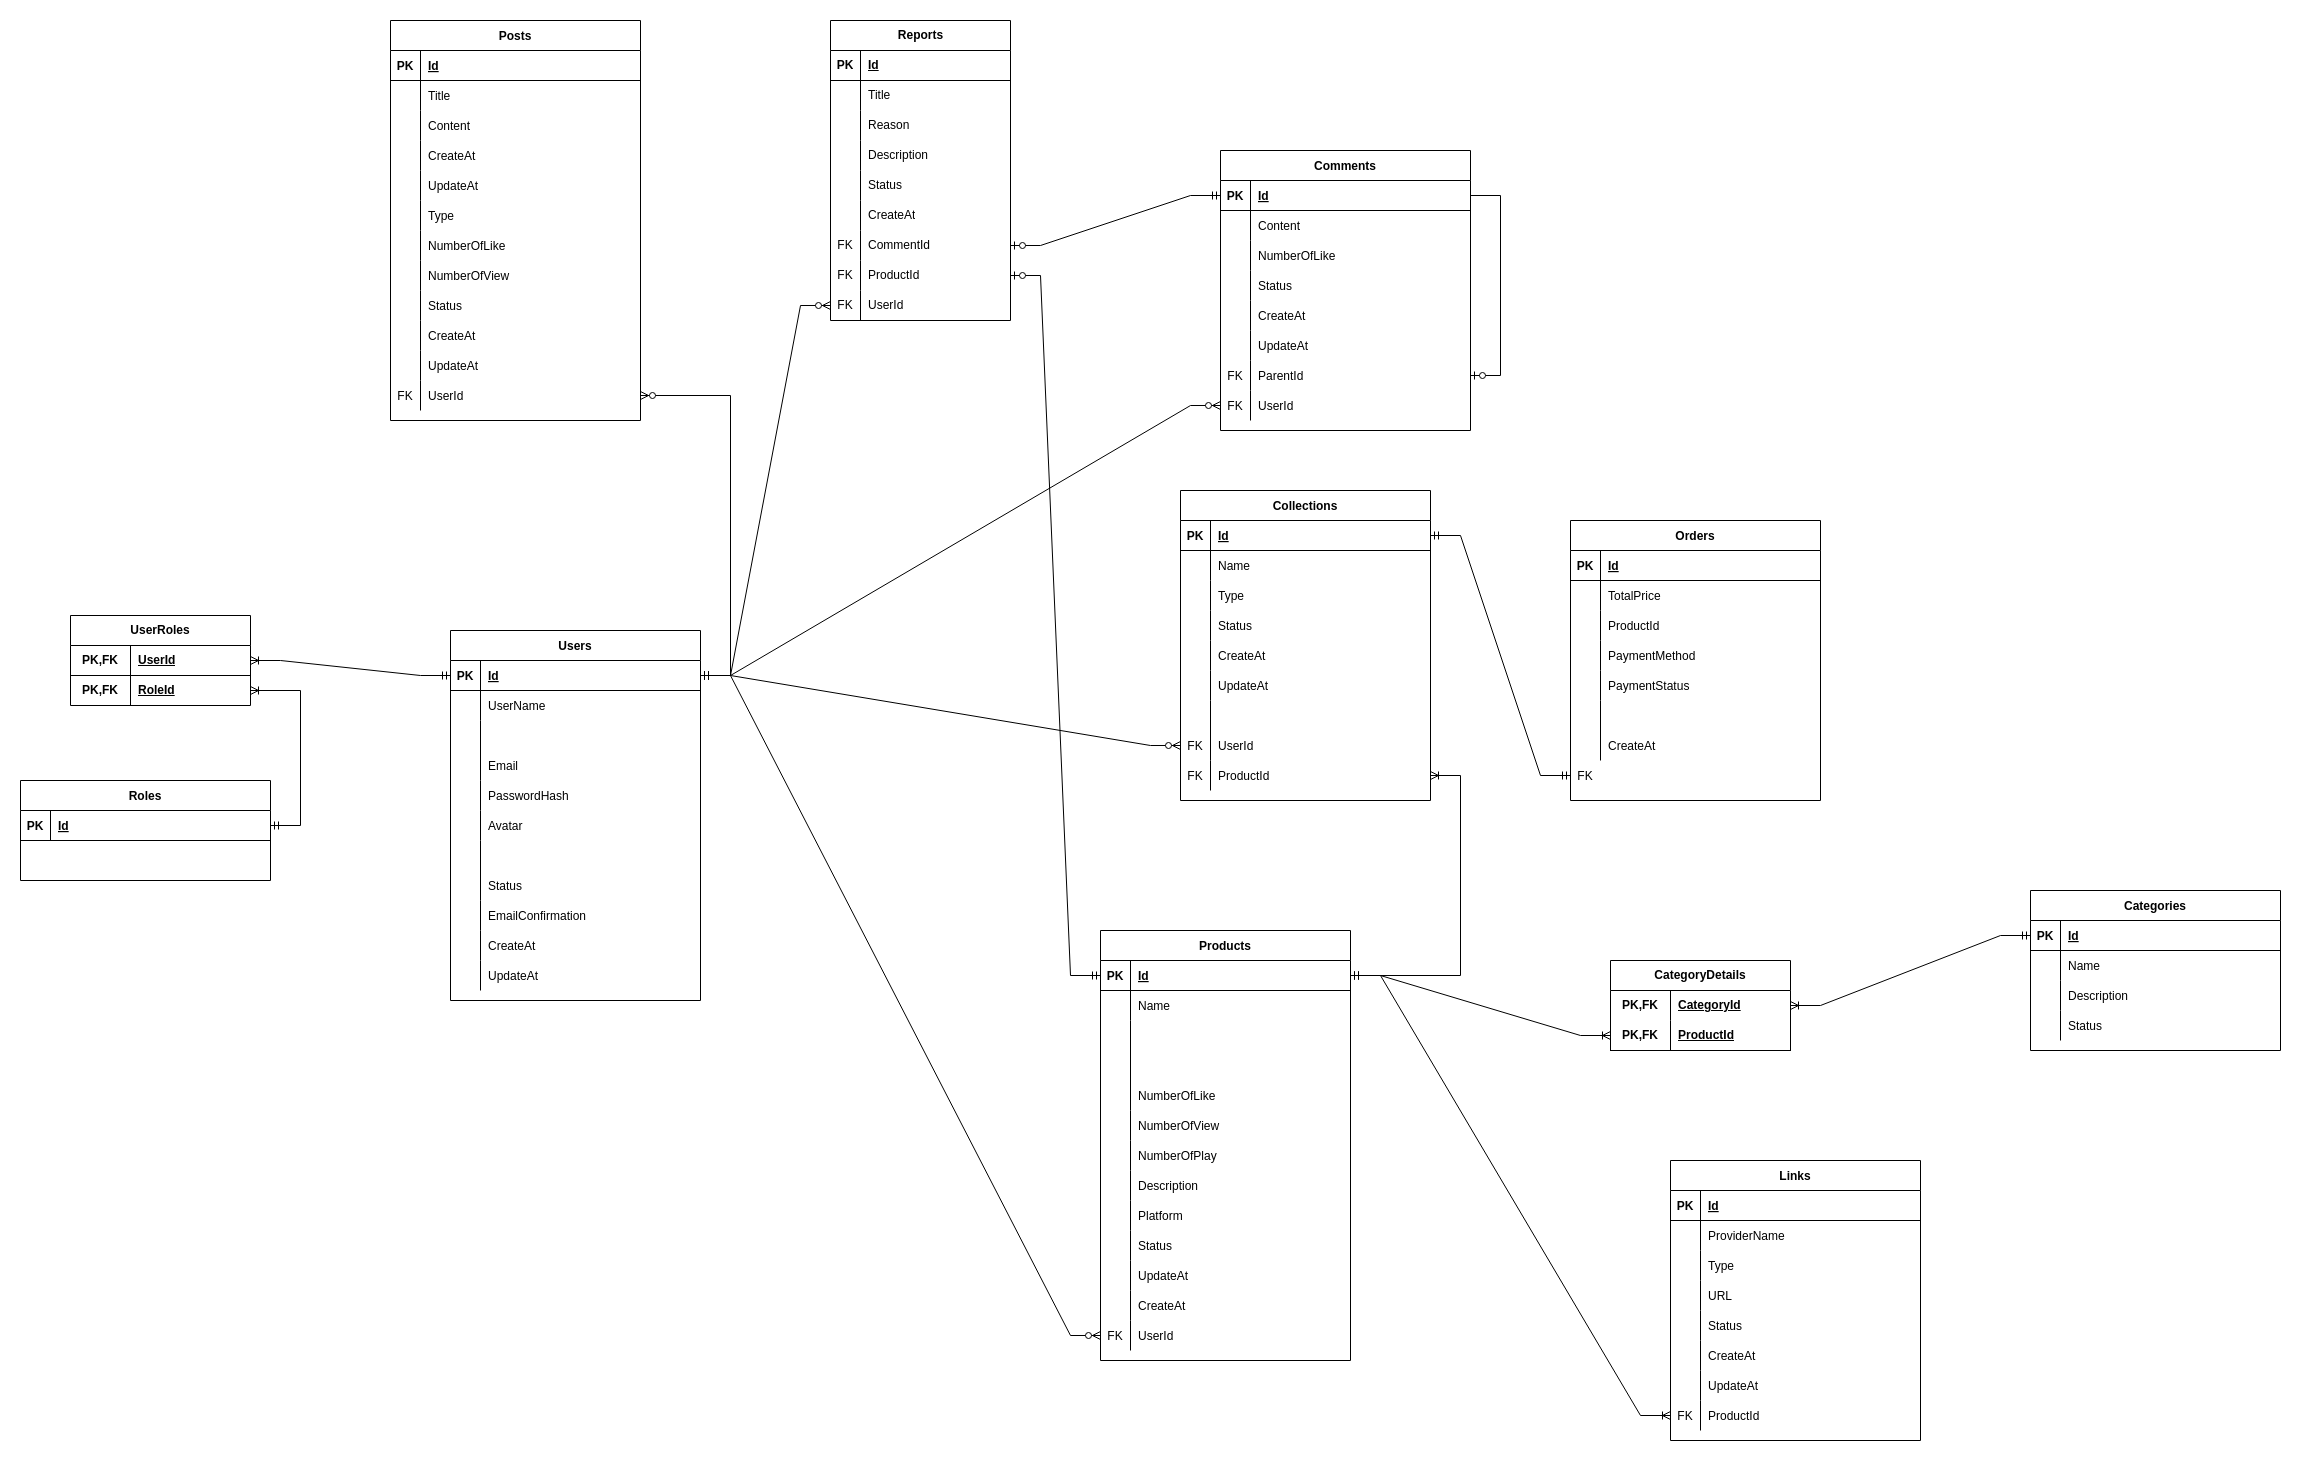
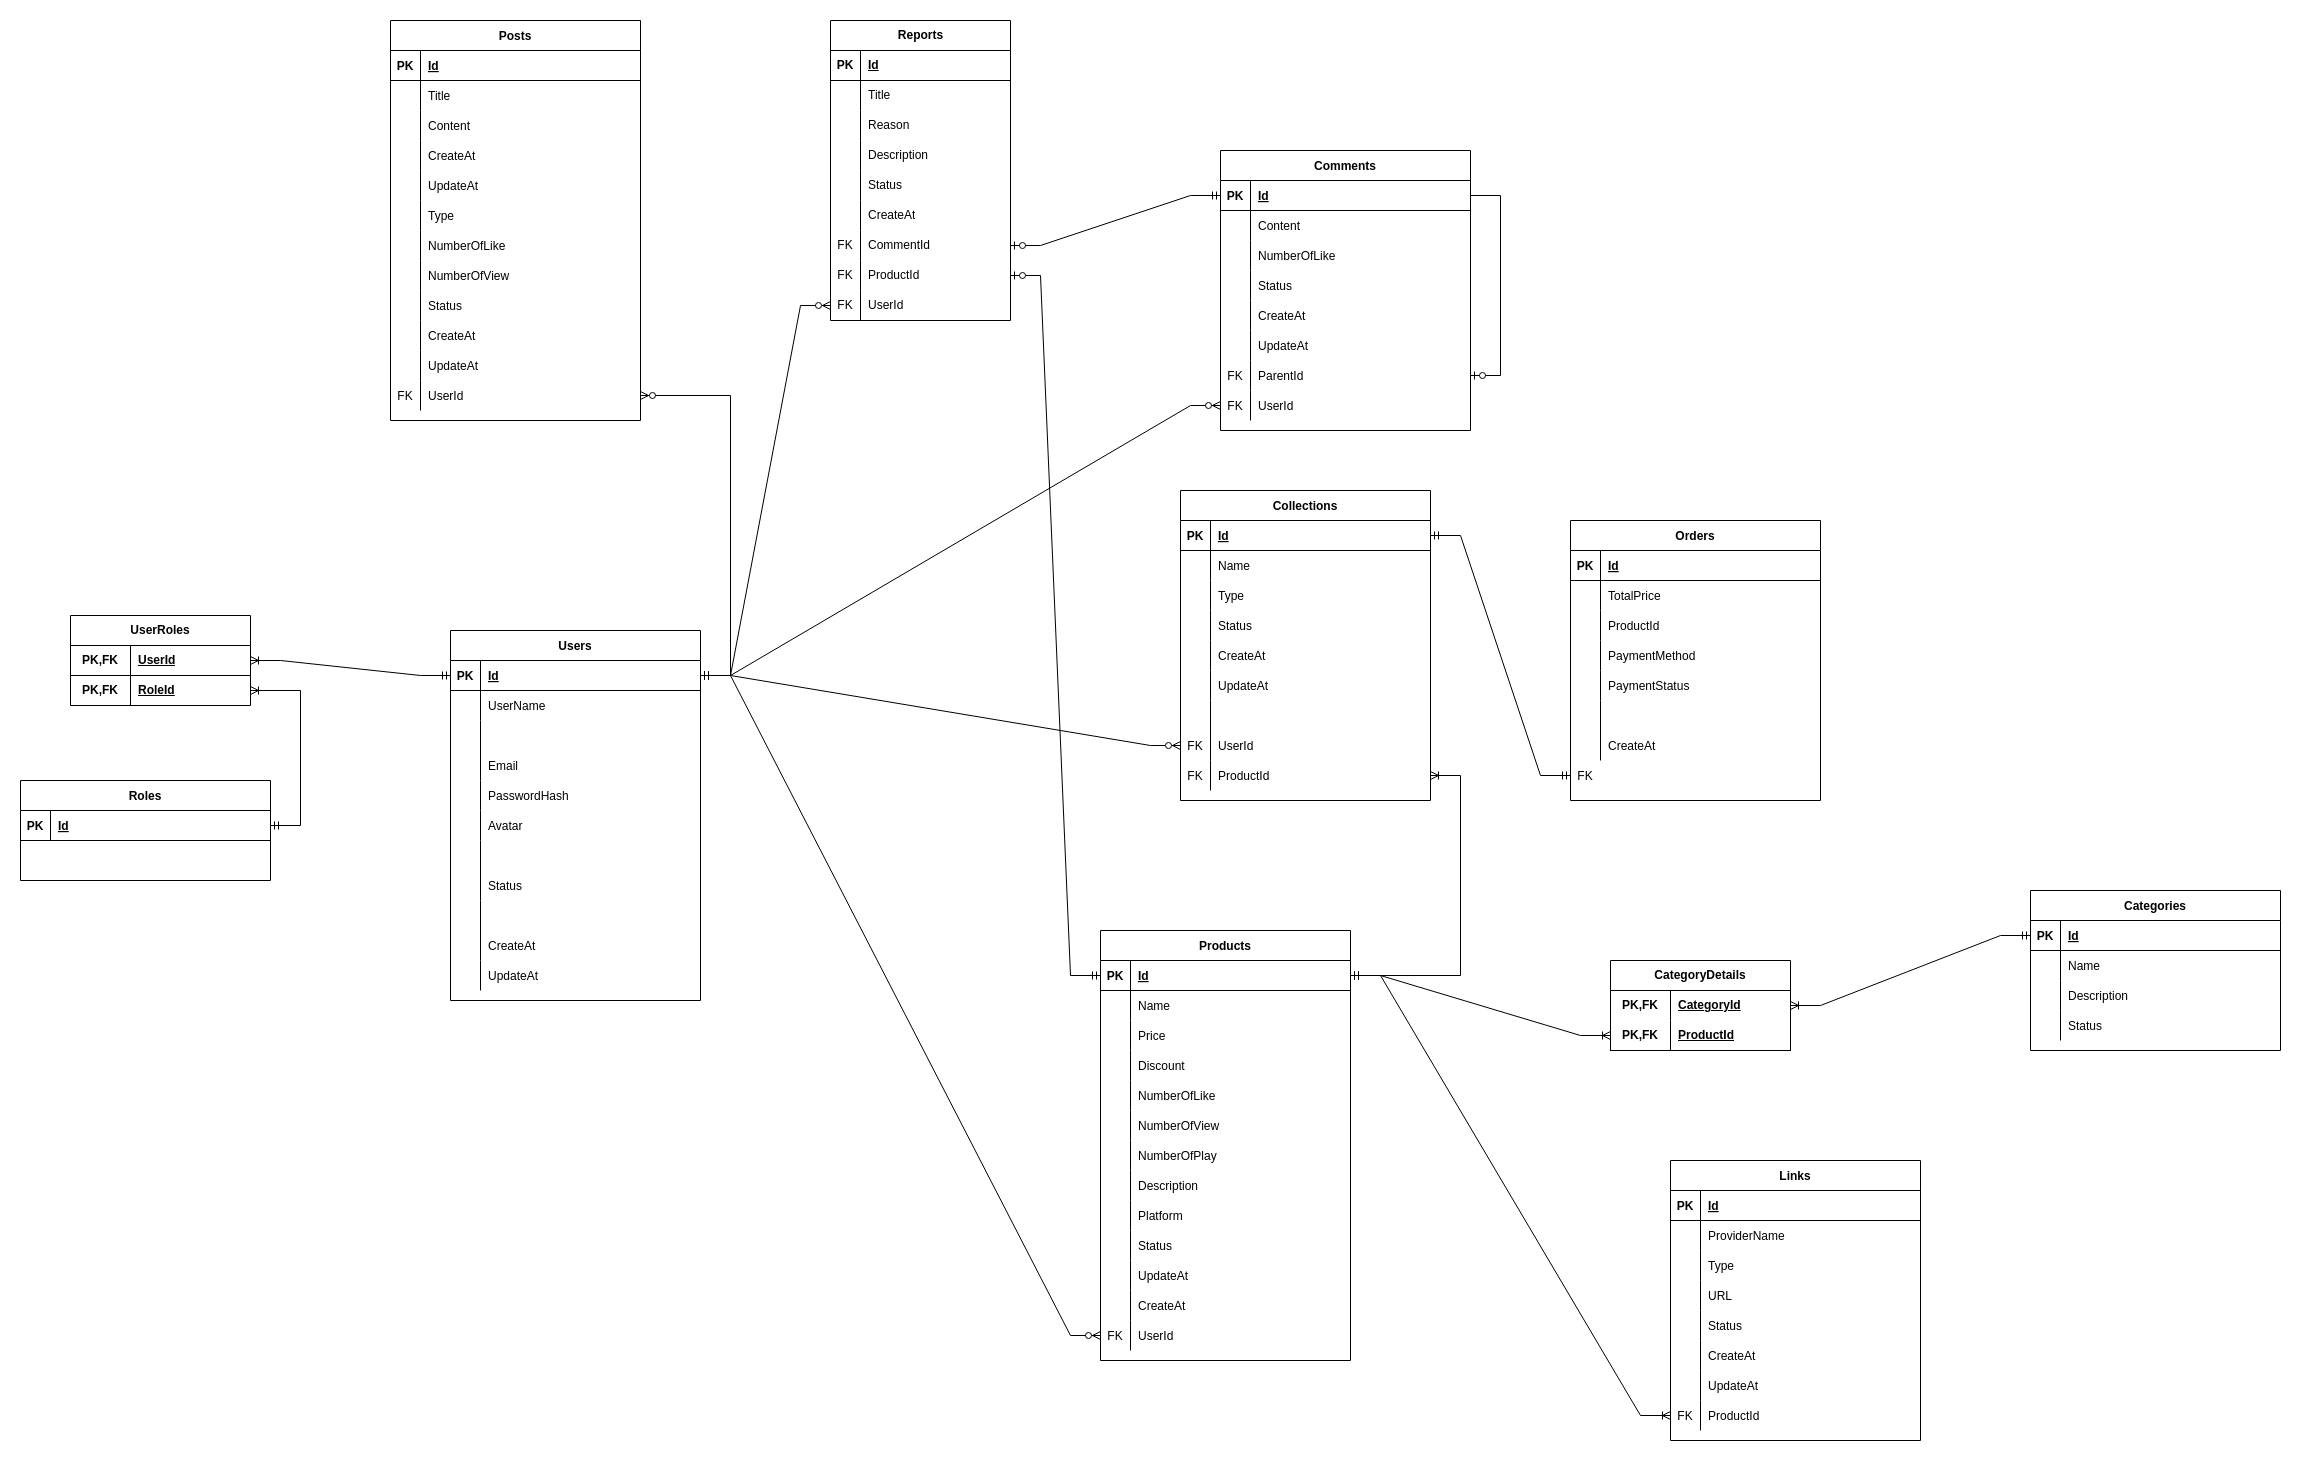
(591, 916) -> none
none -> (1241, 1036)
none -> (1241, 1066)
